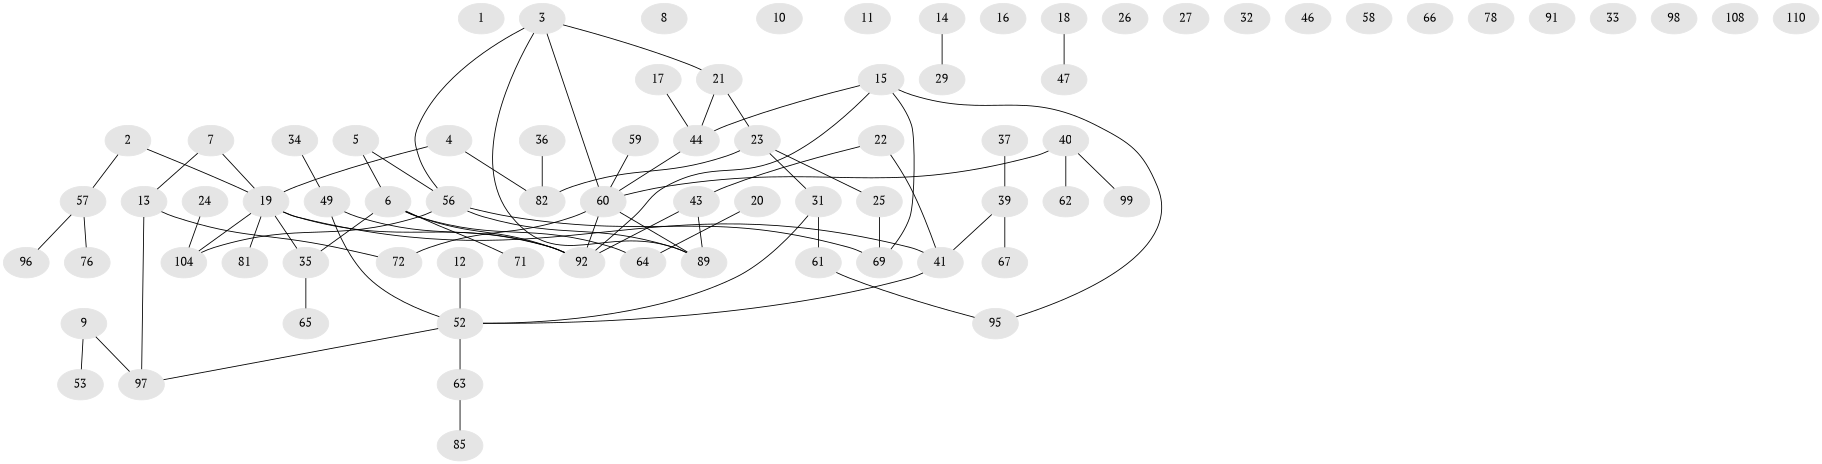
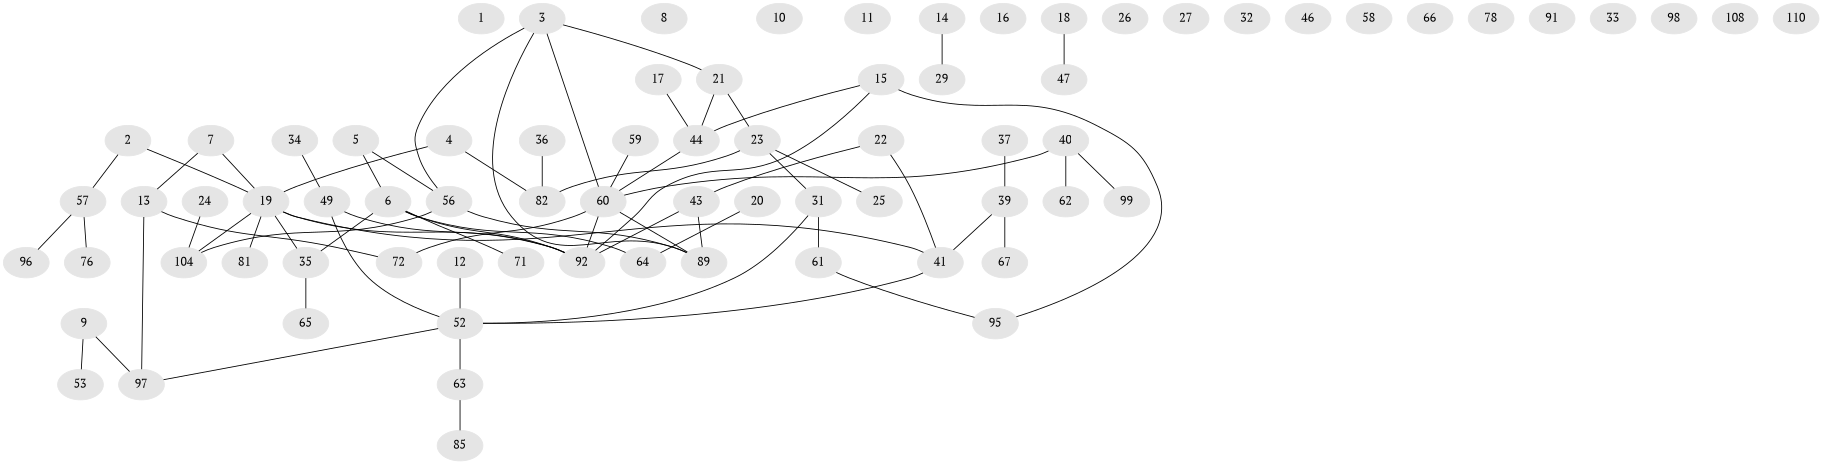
(879, 263) -> none
